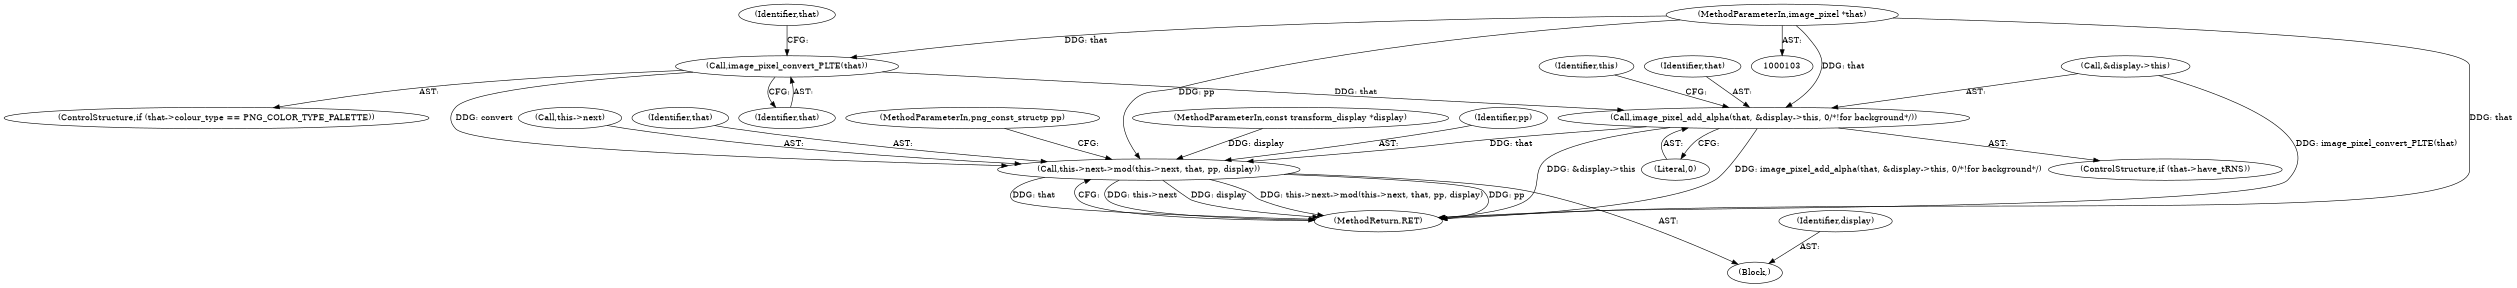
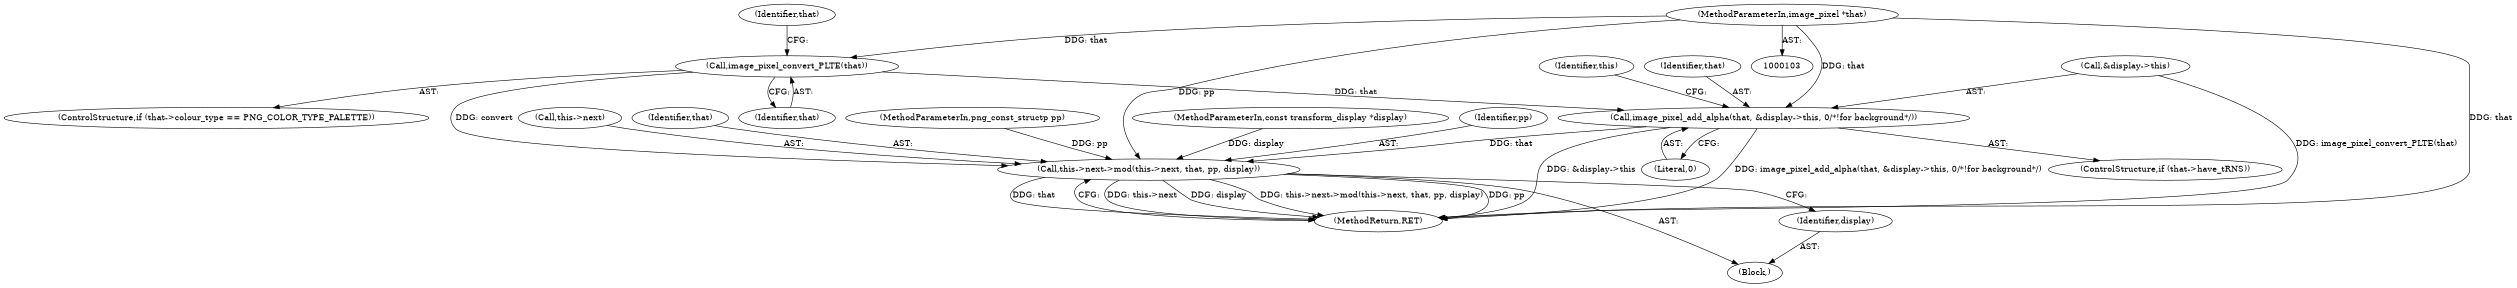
(1090, 144) -> (1090, 144)
none -> (1550, 182)
